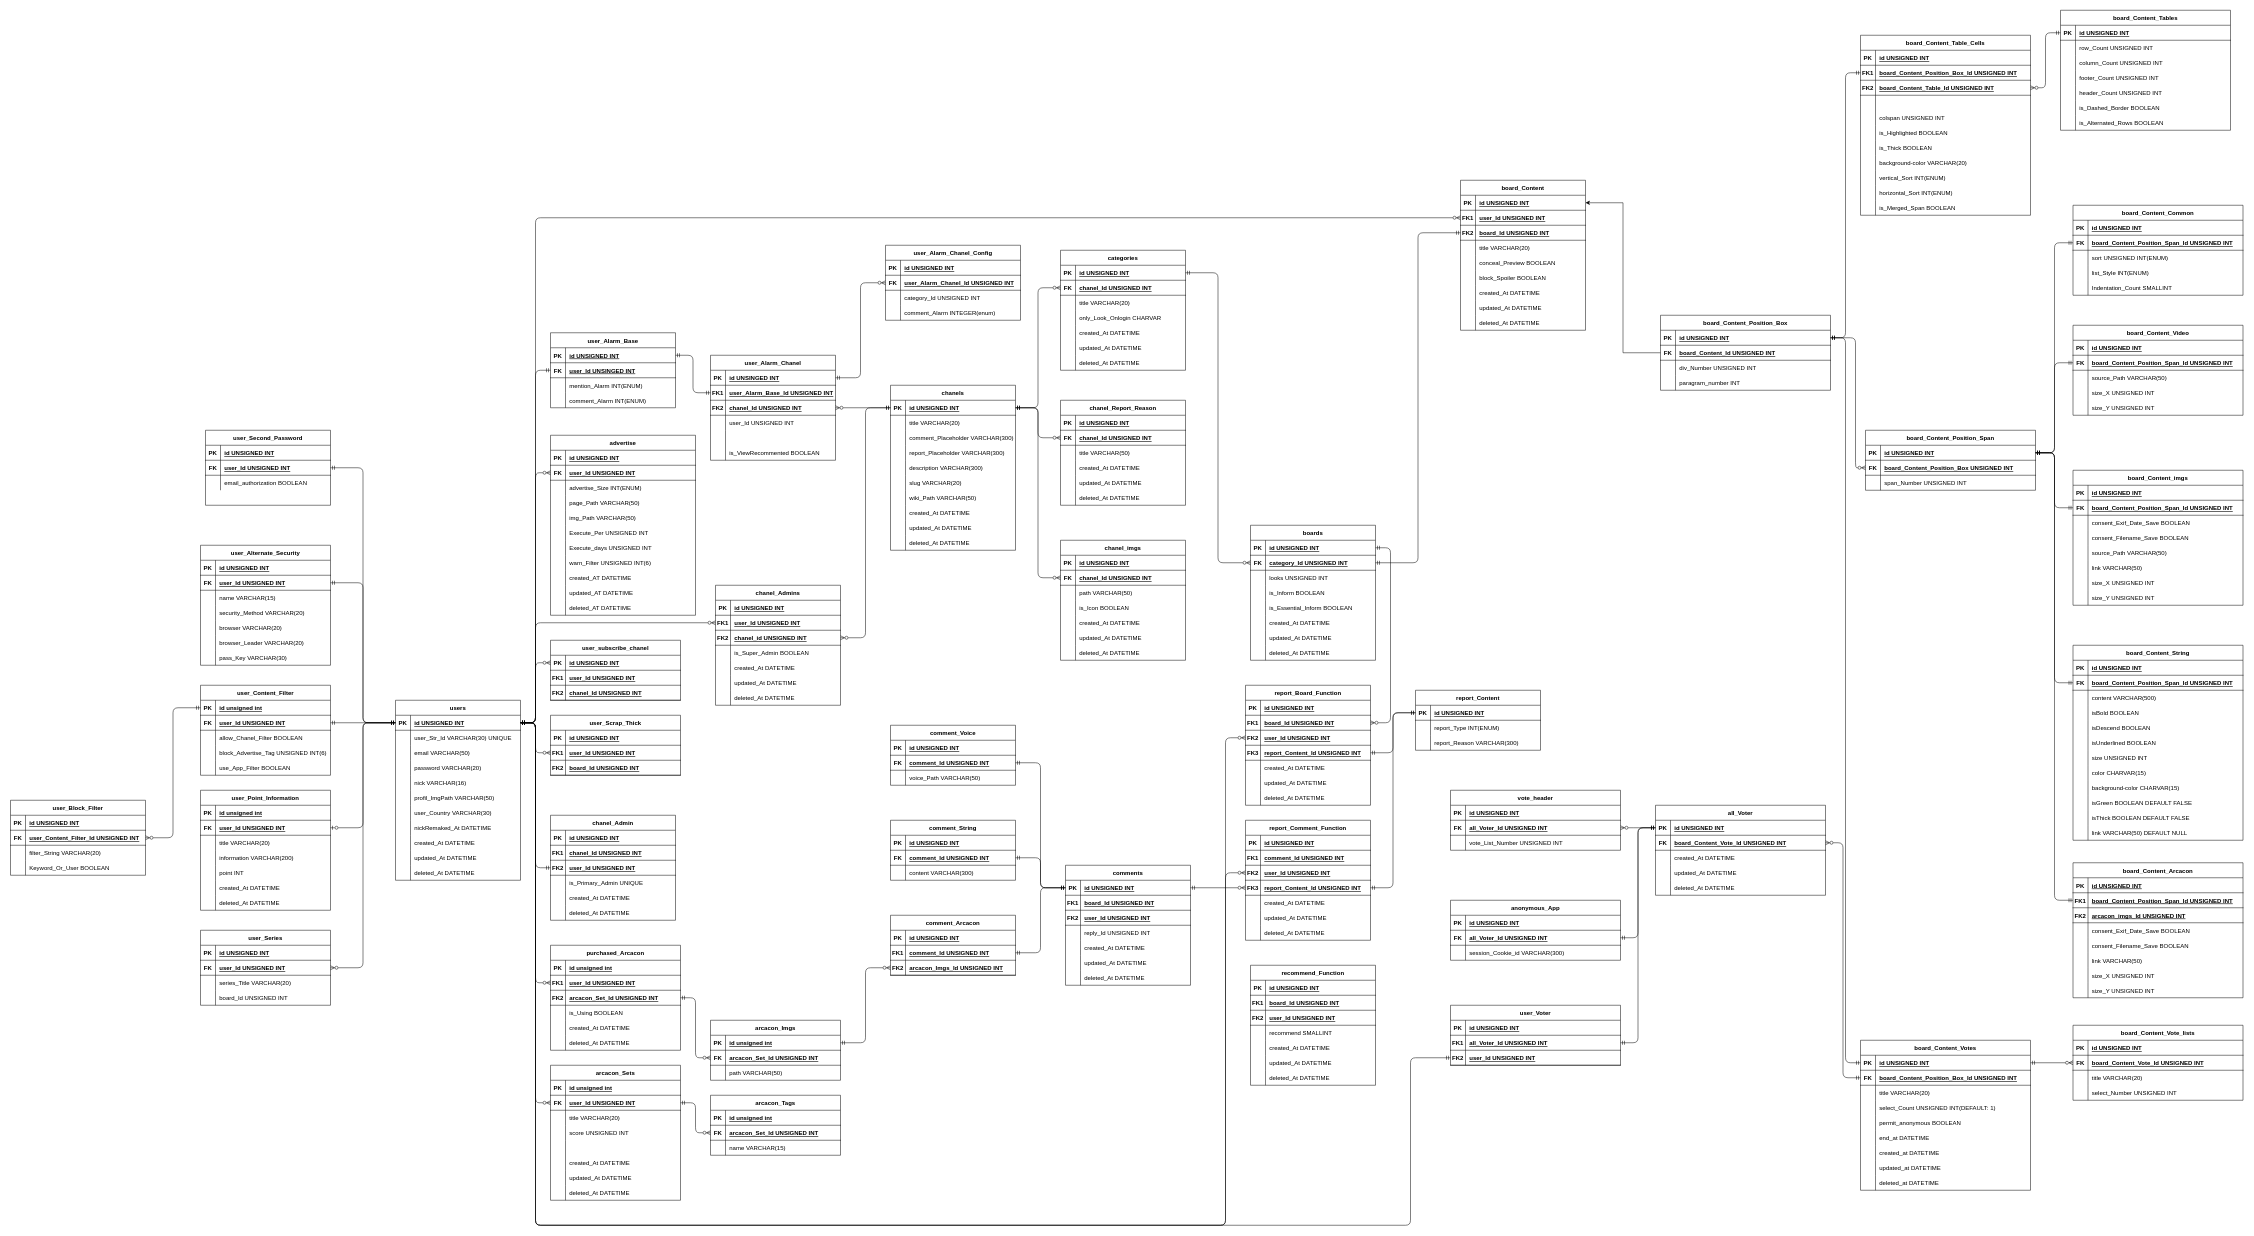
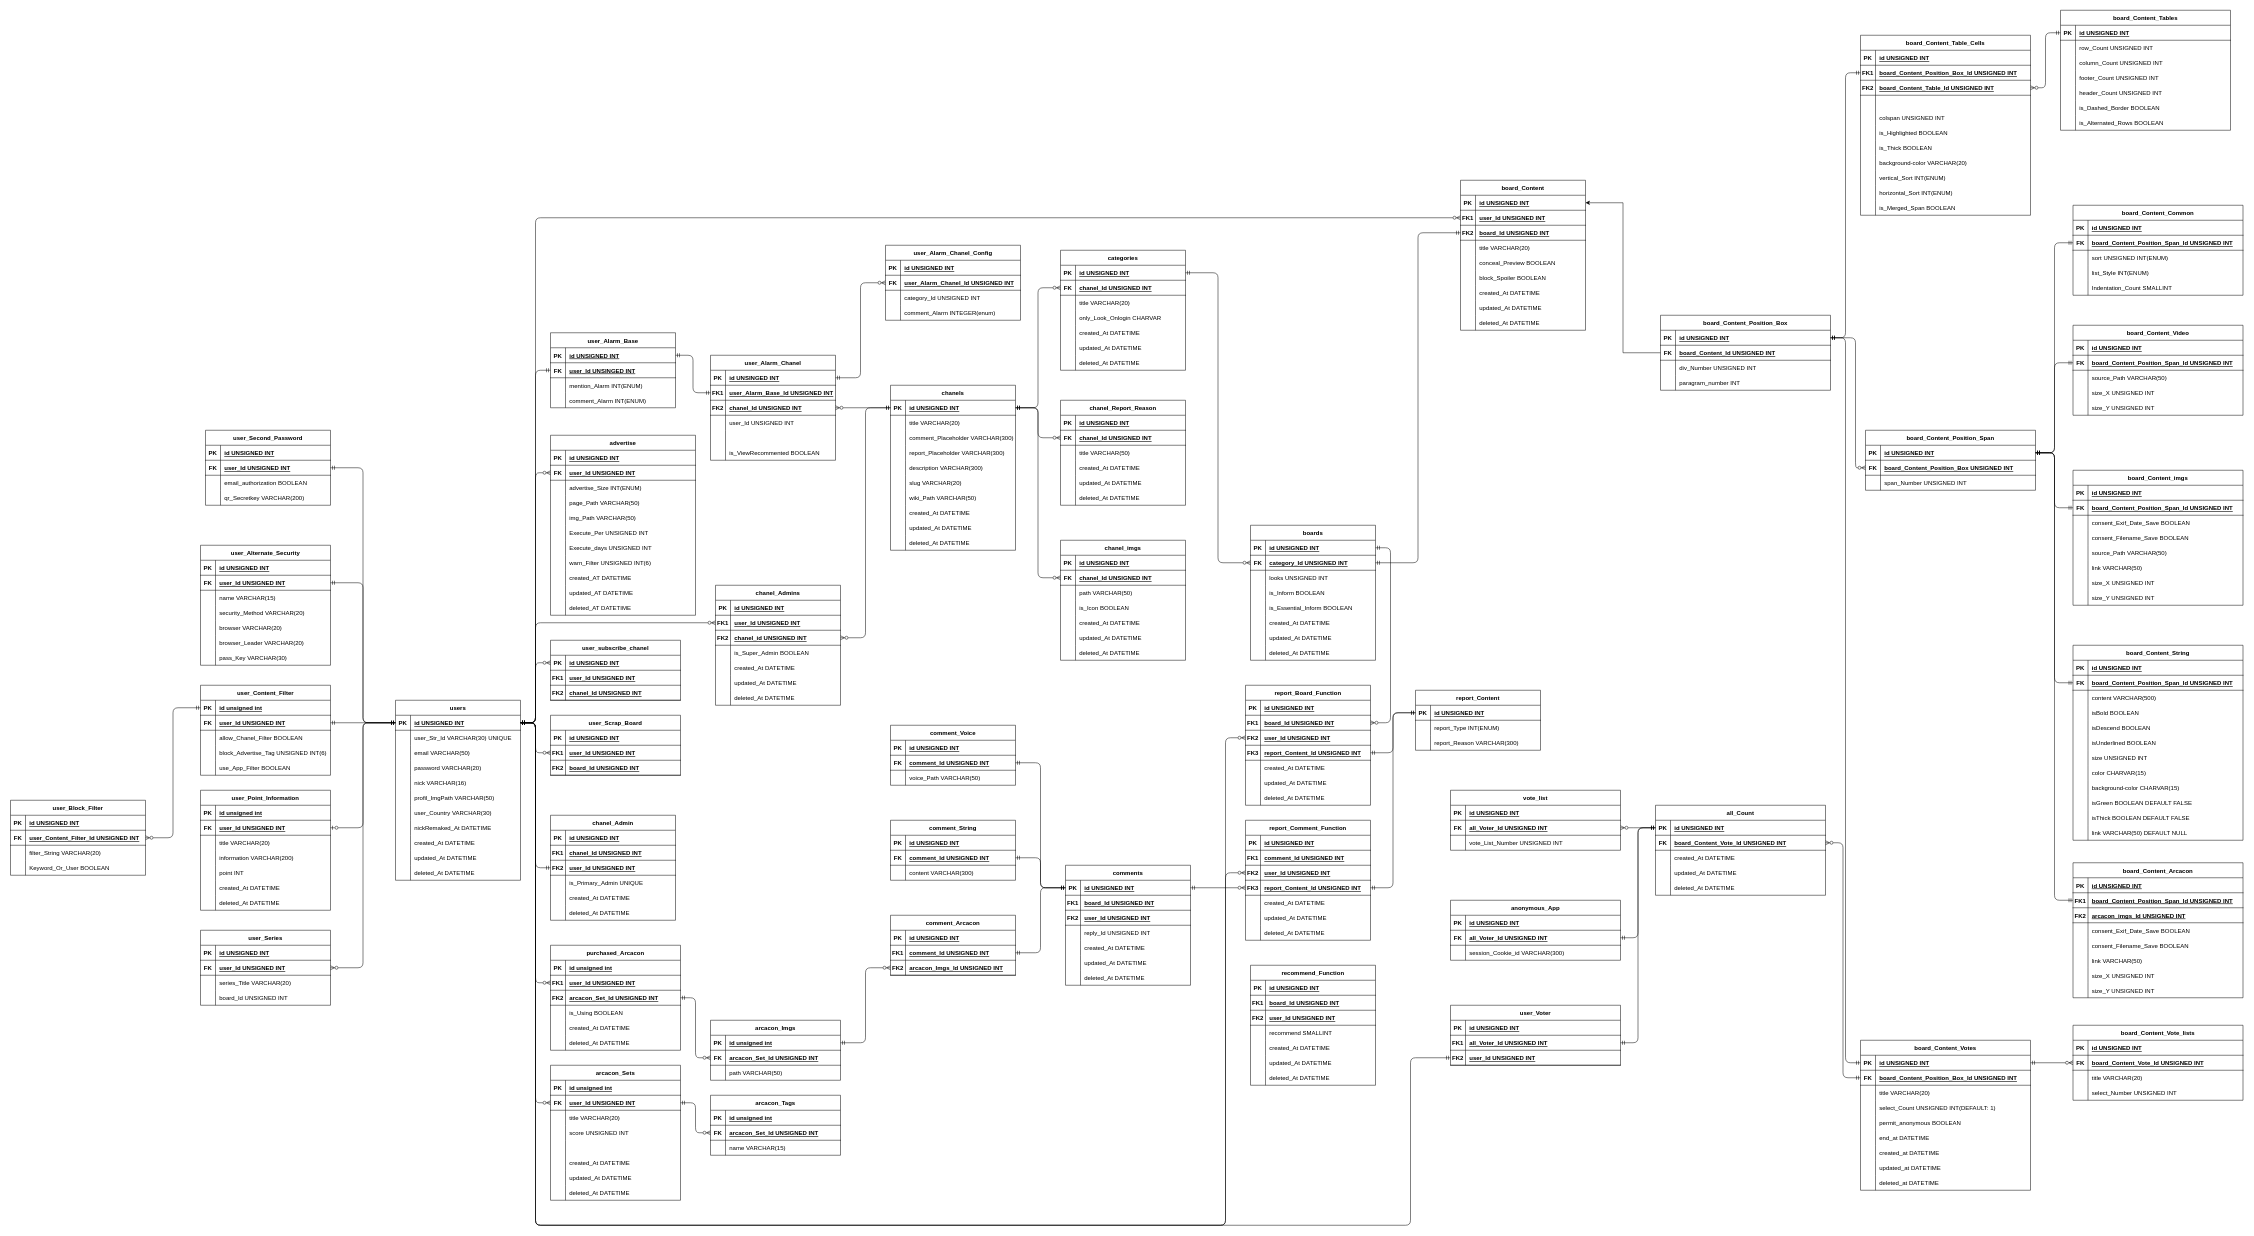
none -> (275, 498)
(615, 723) -> (615, 723)
(1535, 798) -> (1535, 798)
(1740, 813) -> (1740, 813)
